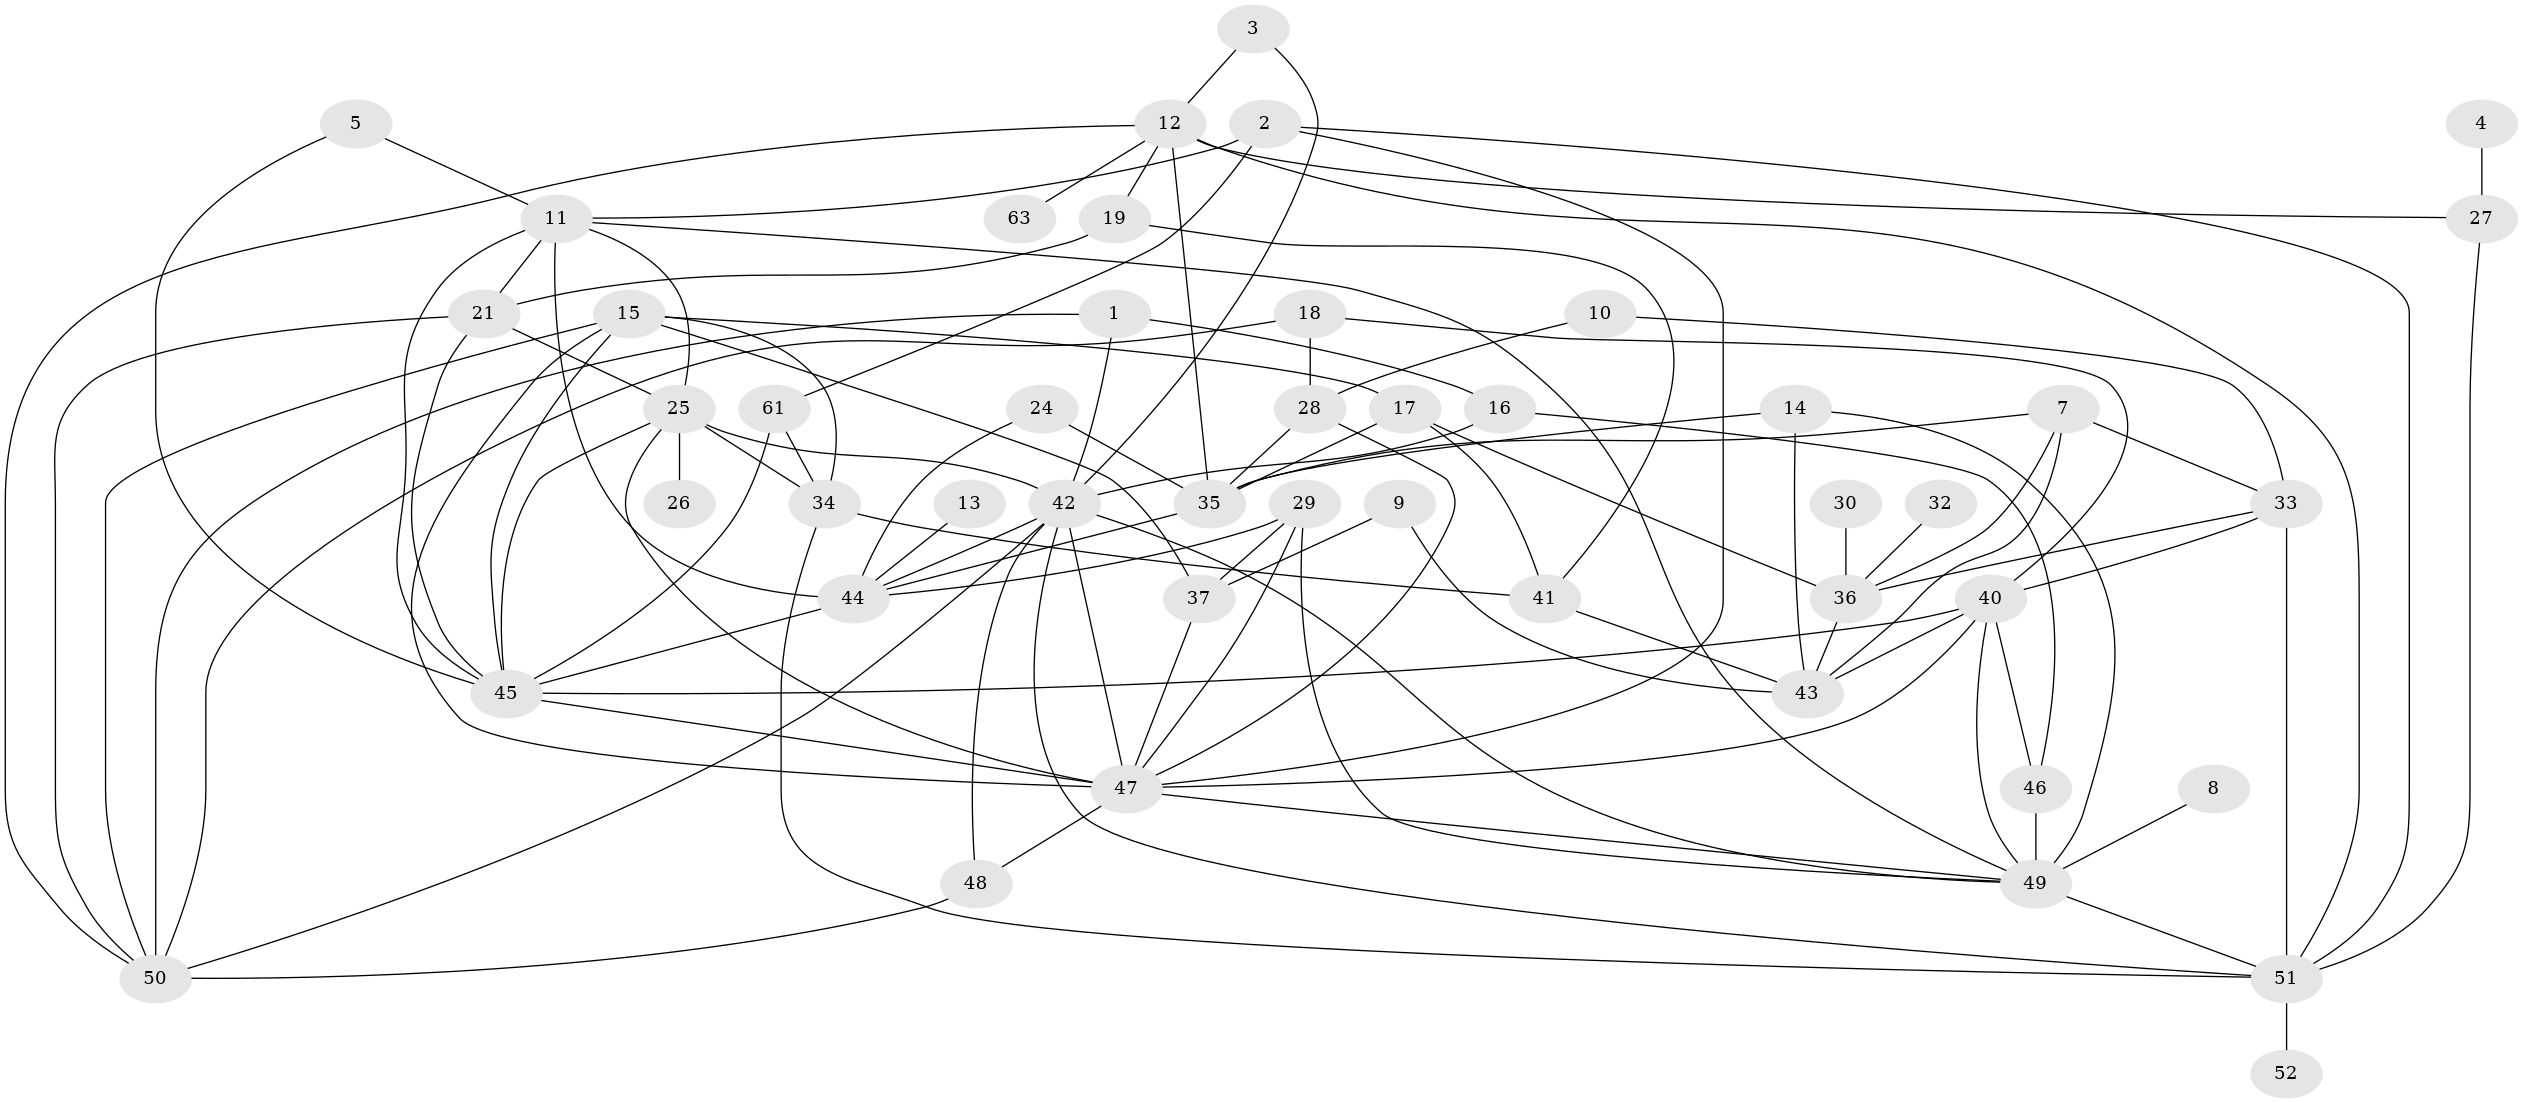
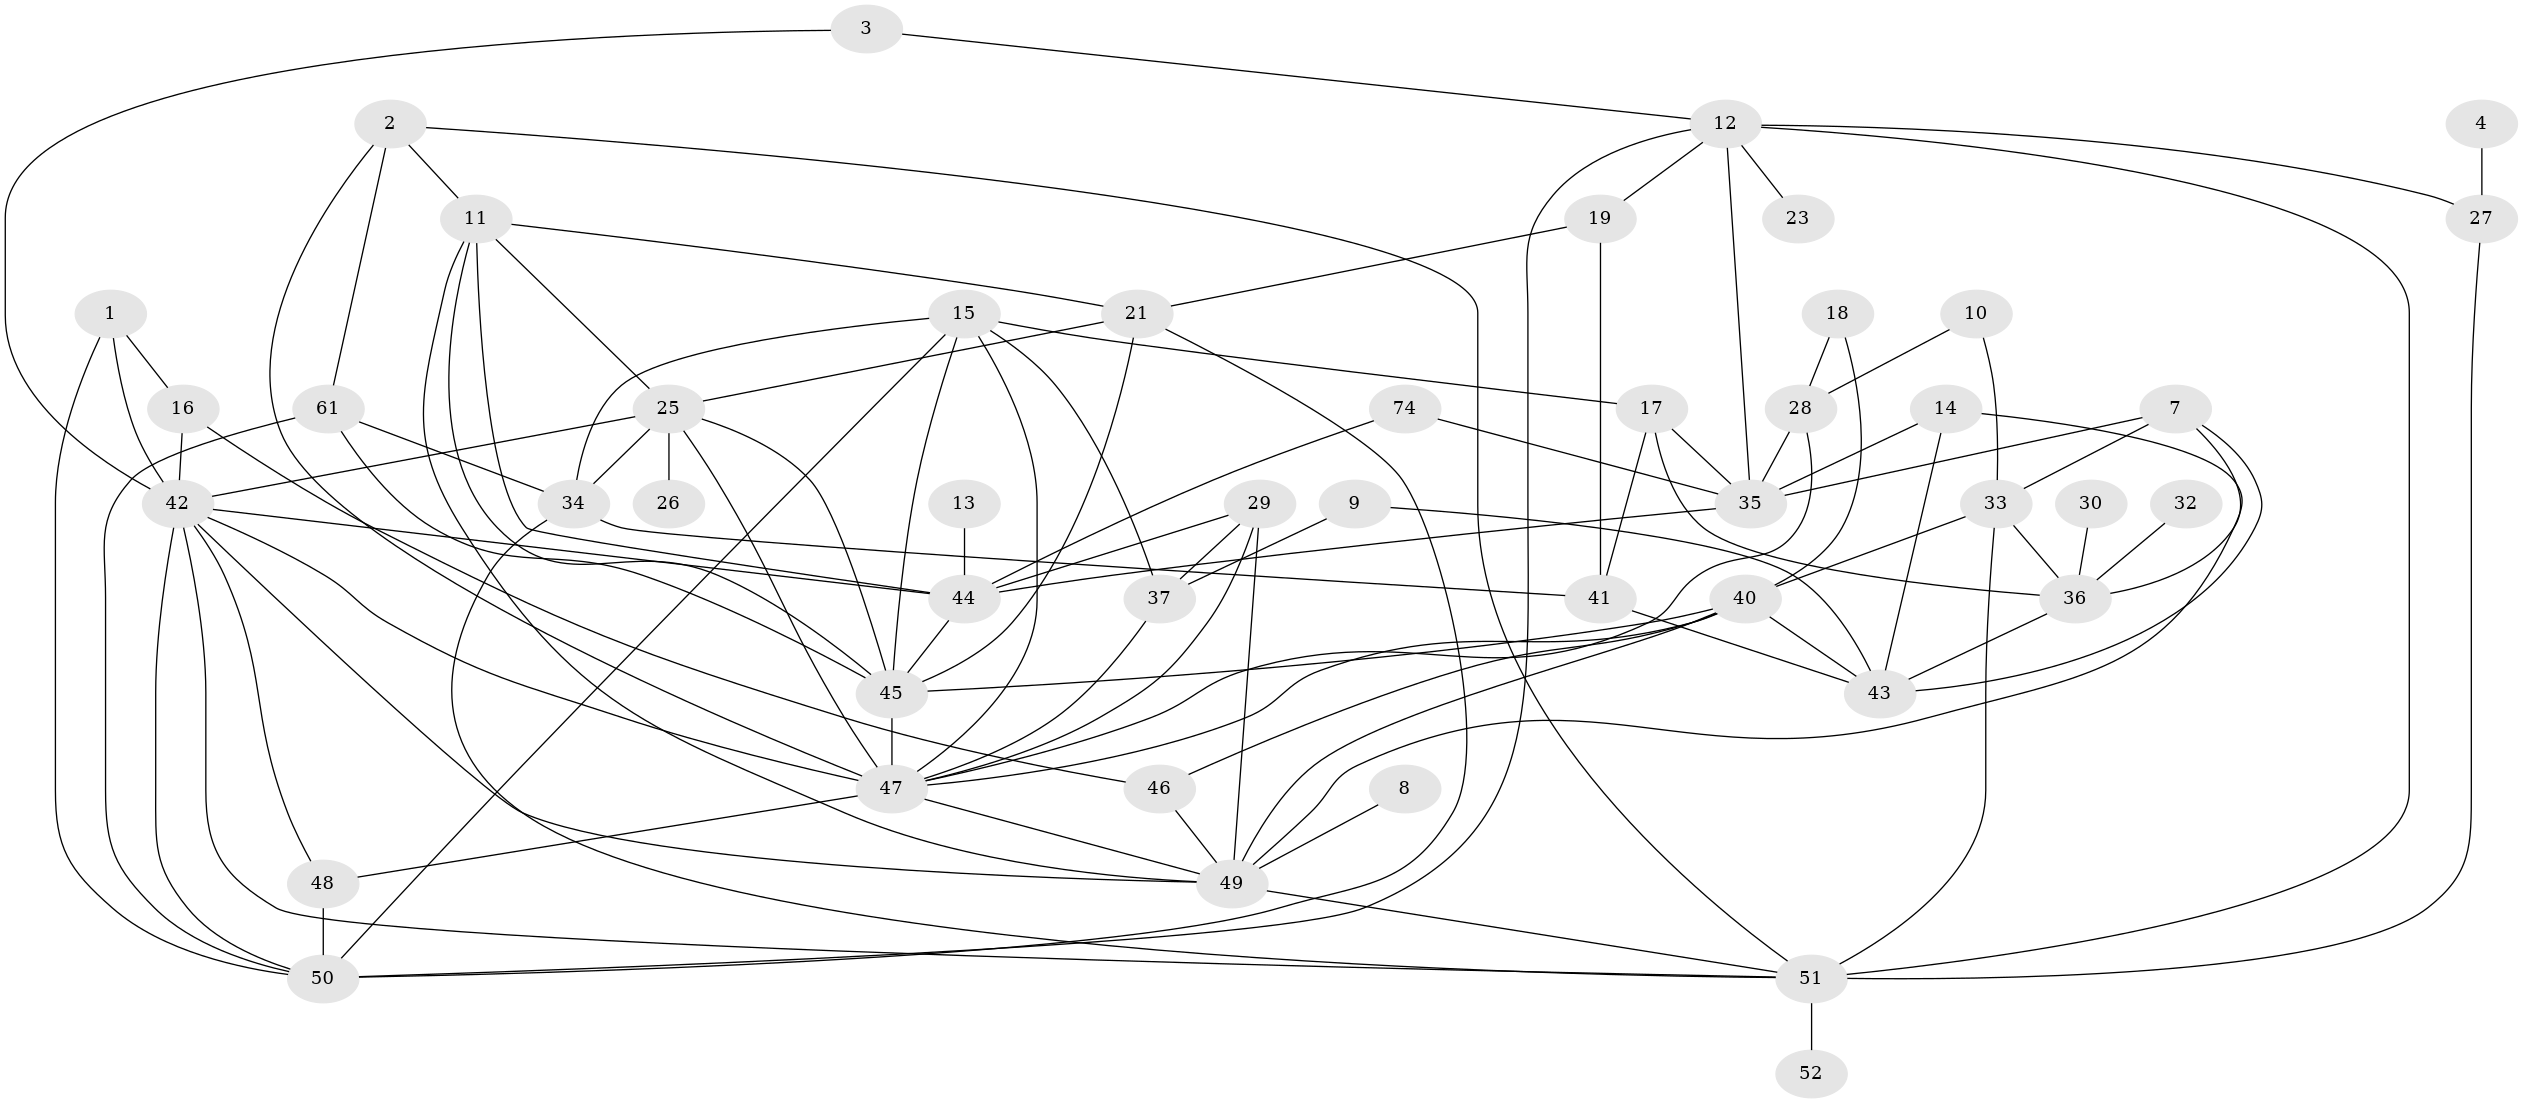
(356, 124) -> none
(1020, 219) -> (1798, 219)
(1042, 409) -> (1405, 409)
(558, 416) -> (106, 685)
